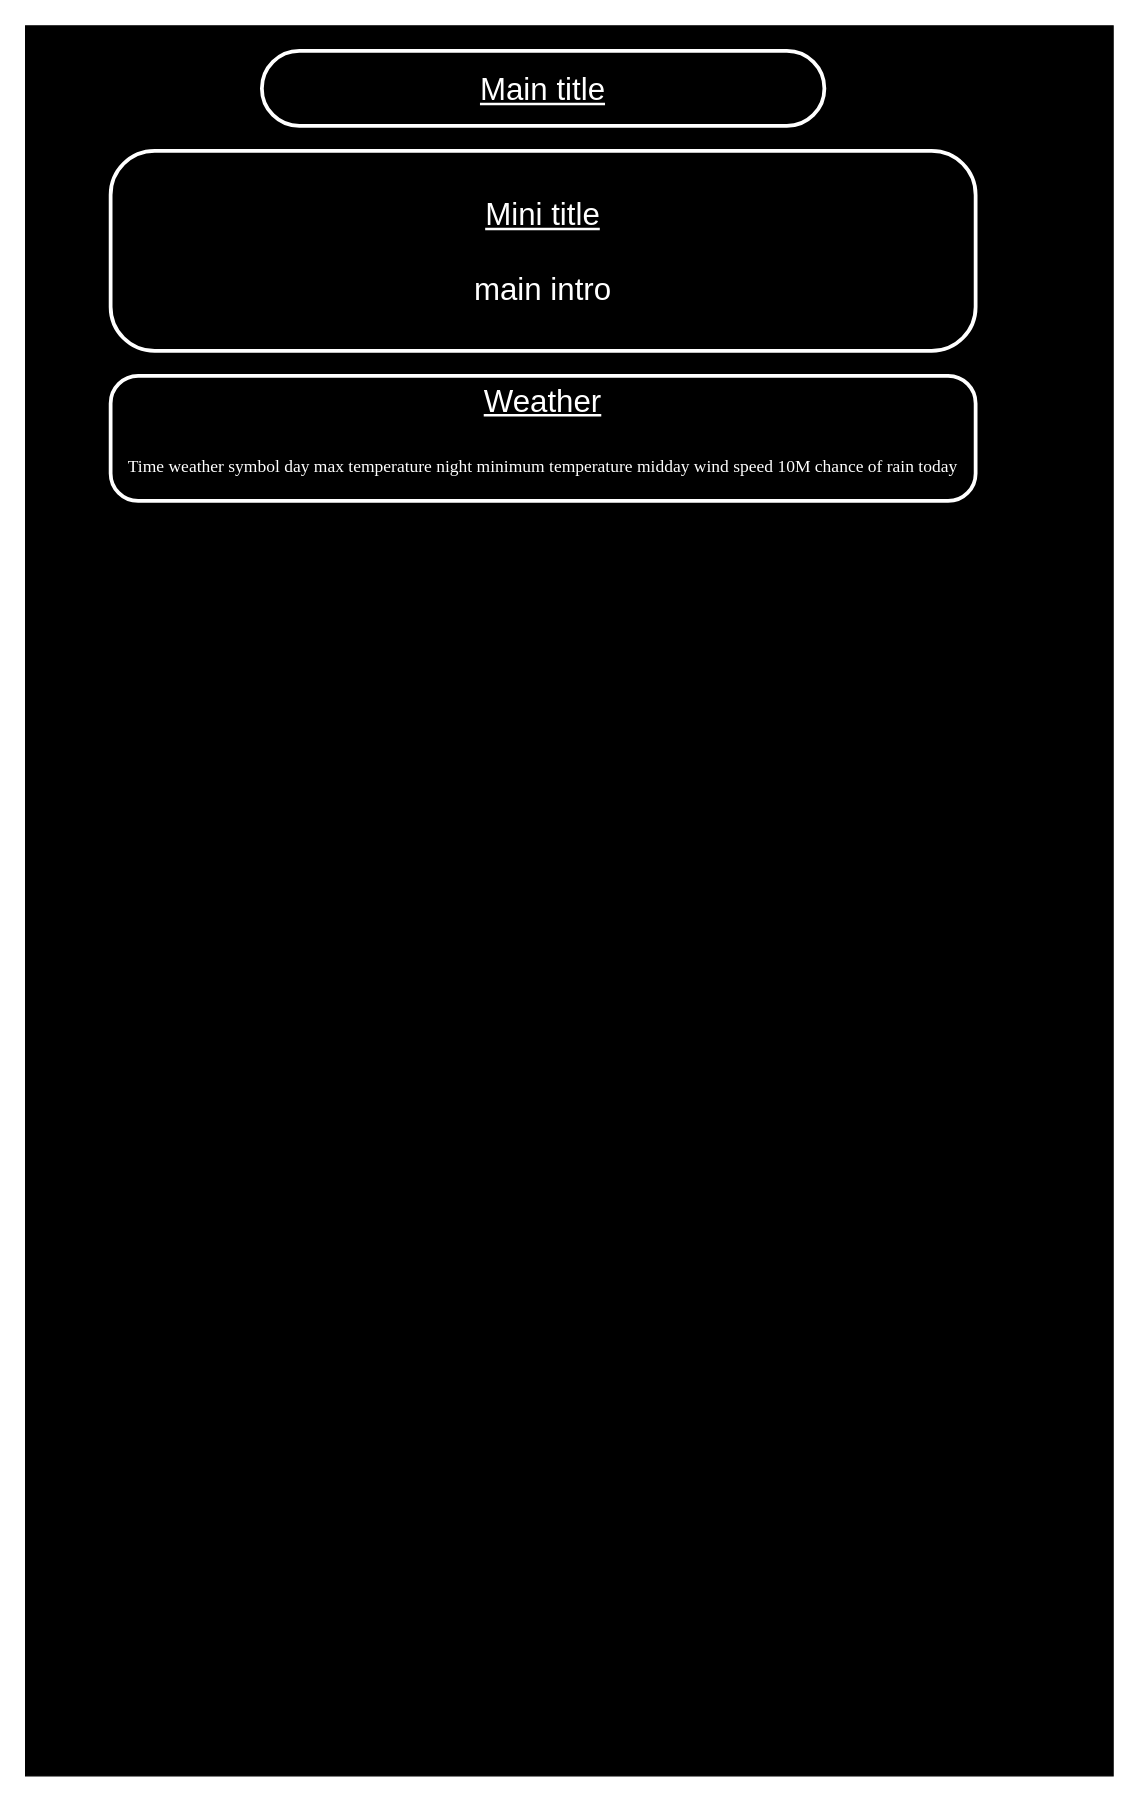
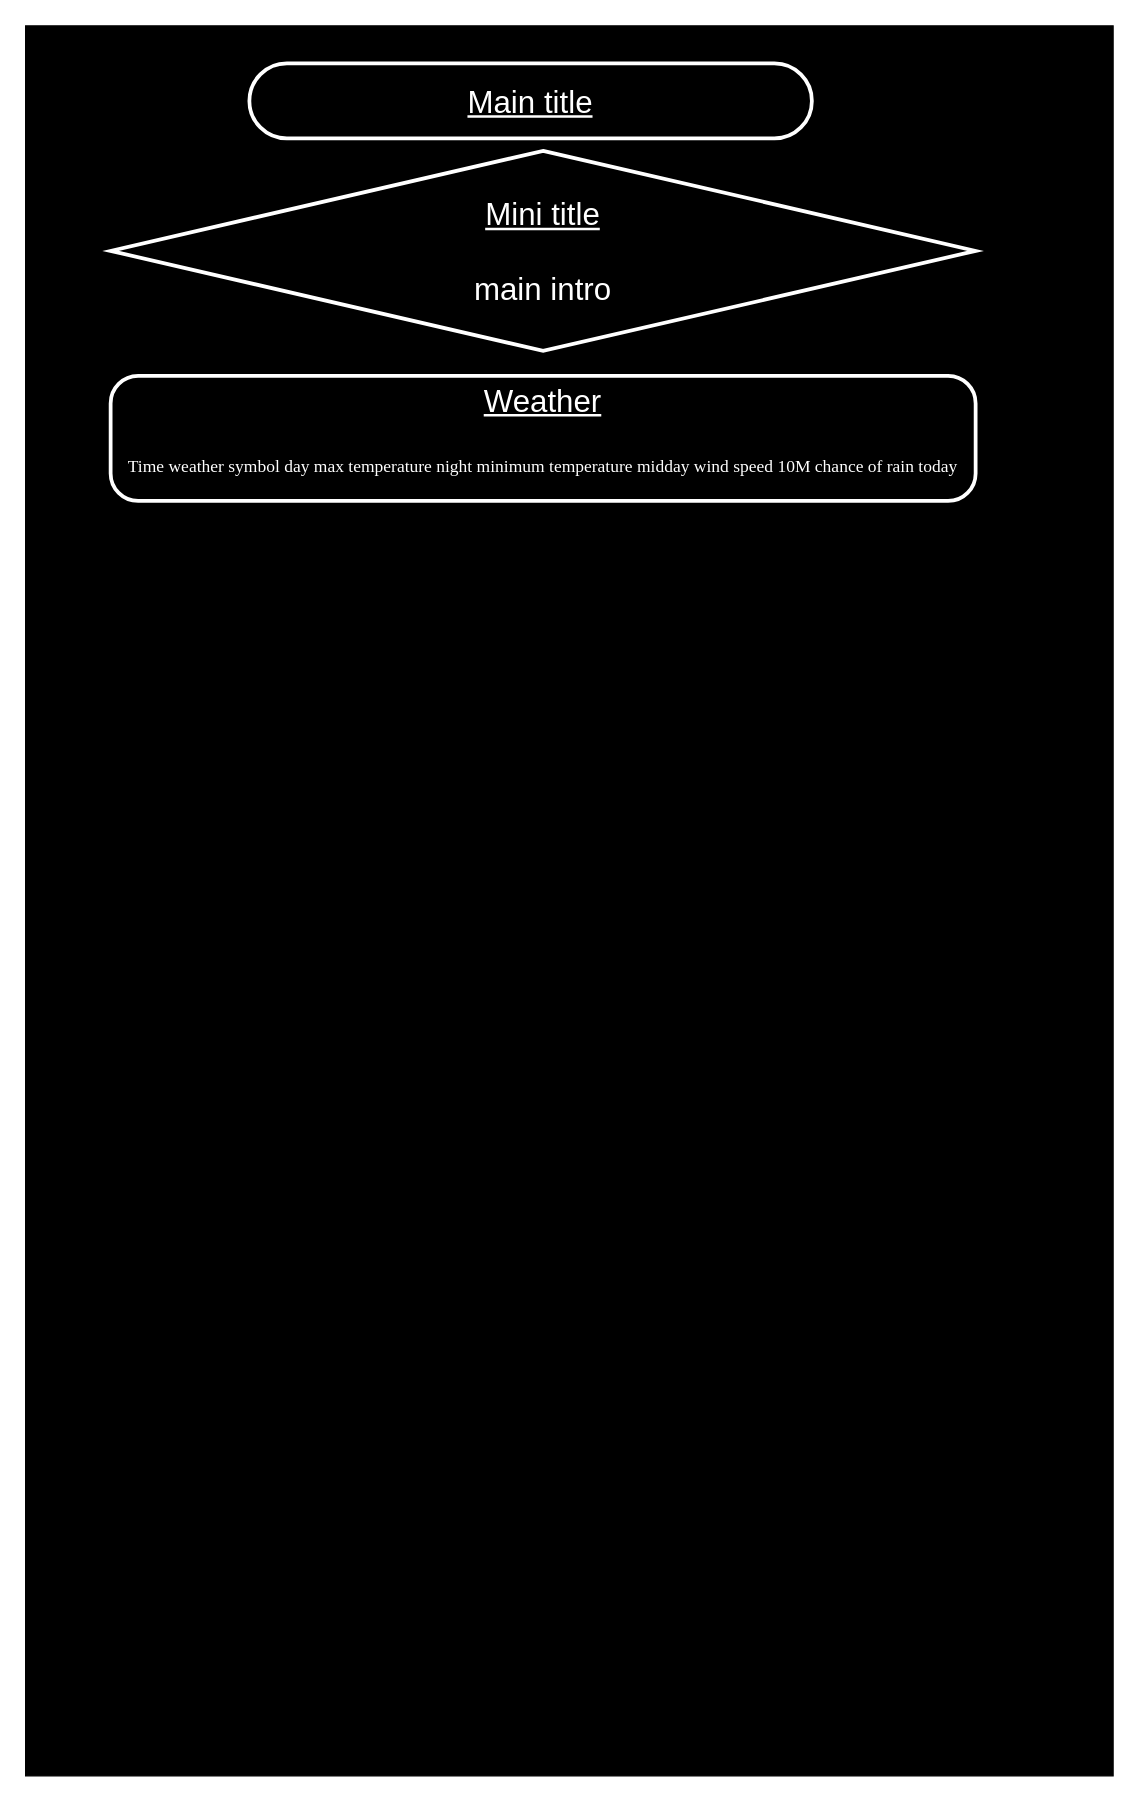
(543, 88) -> (531, 101)
(543, 251) -> (543, 251)
